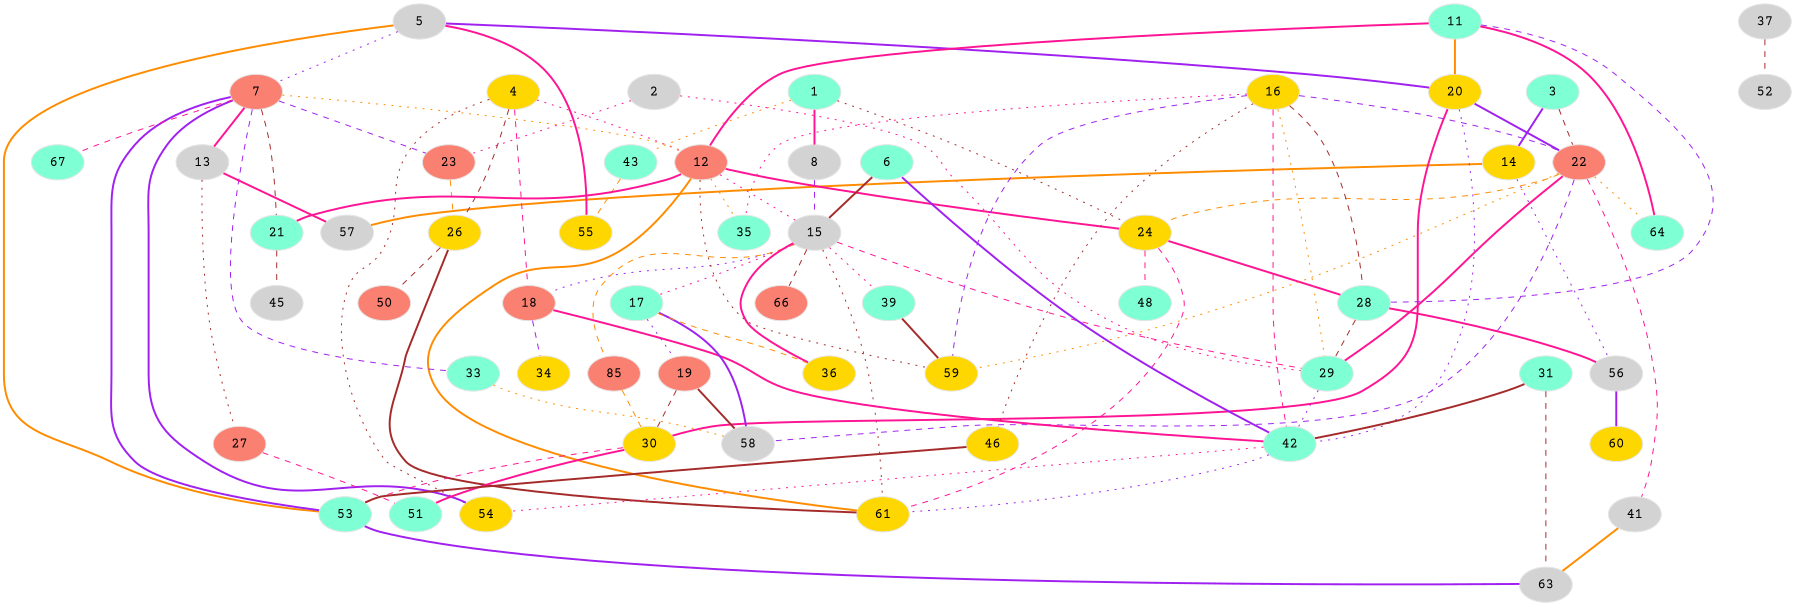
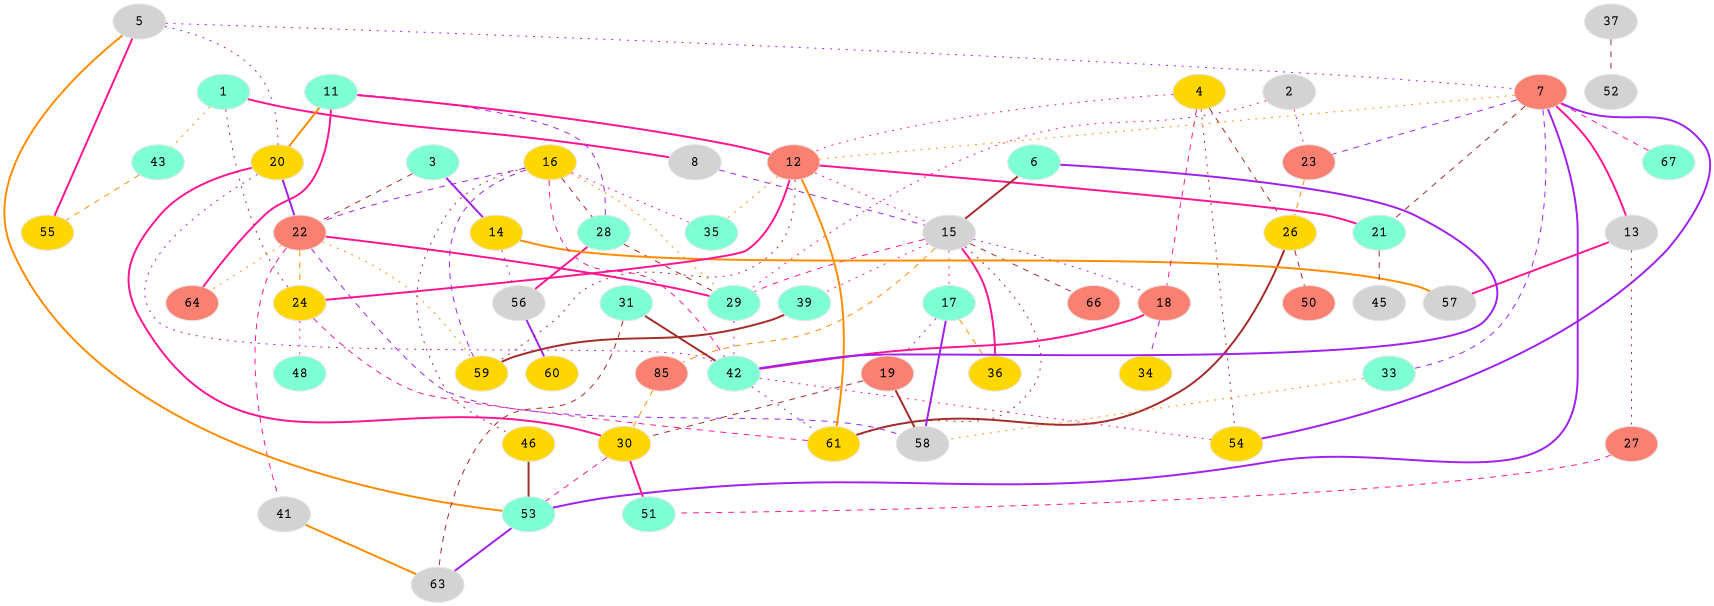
(914, 46) -> (247, 63)
(1657, 233) -> (192, 303)
(1145, 268) -> (300, 338)
(1254, 268) -> none
